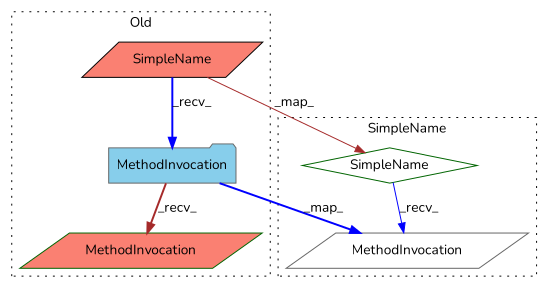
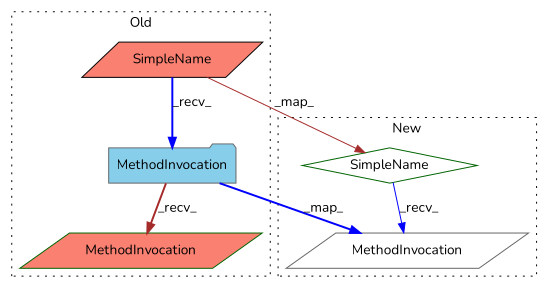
(407, 129) -> (407, 129)
